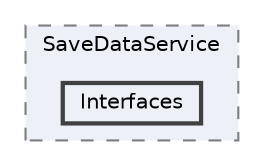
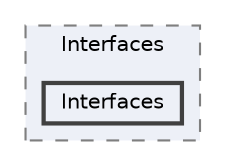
(132, 46) -> (113, 46)
